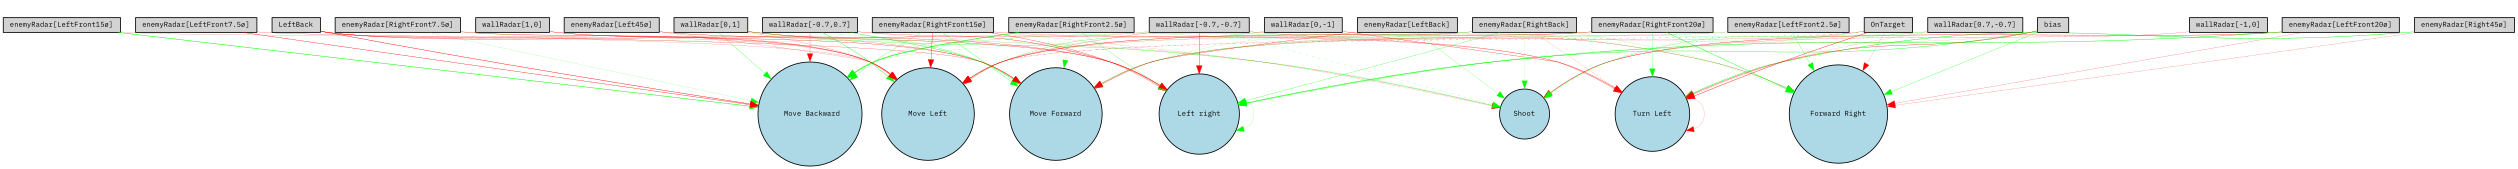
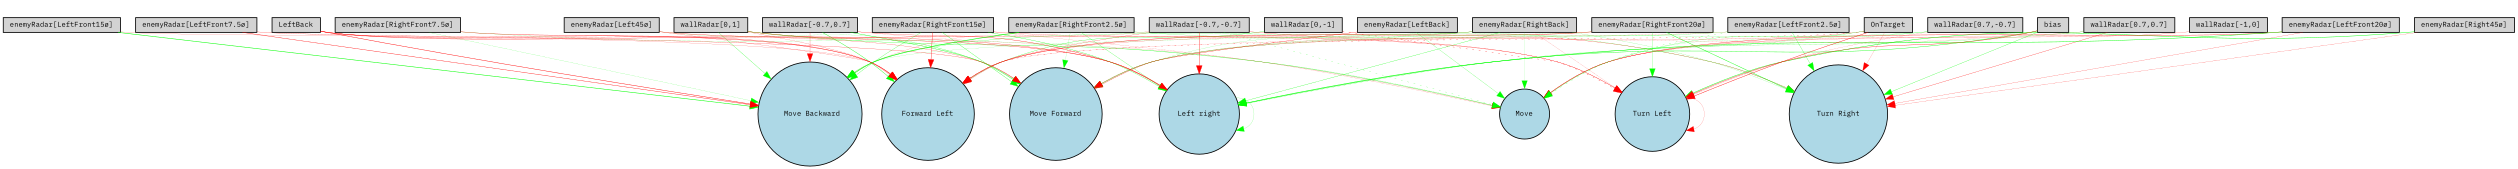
(513, 25) -> none
none -> (2129, 25)
(1076, 51) -> (1076, 51)
(1481, 51) -> (1481, 51)
(928, 114) -> (928, 114)
(1525, 114) -> (1525, 114)
(1838, 114) -> (1838, 114)
